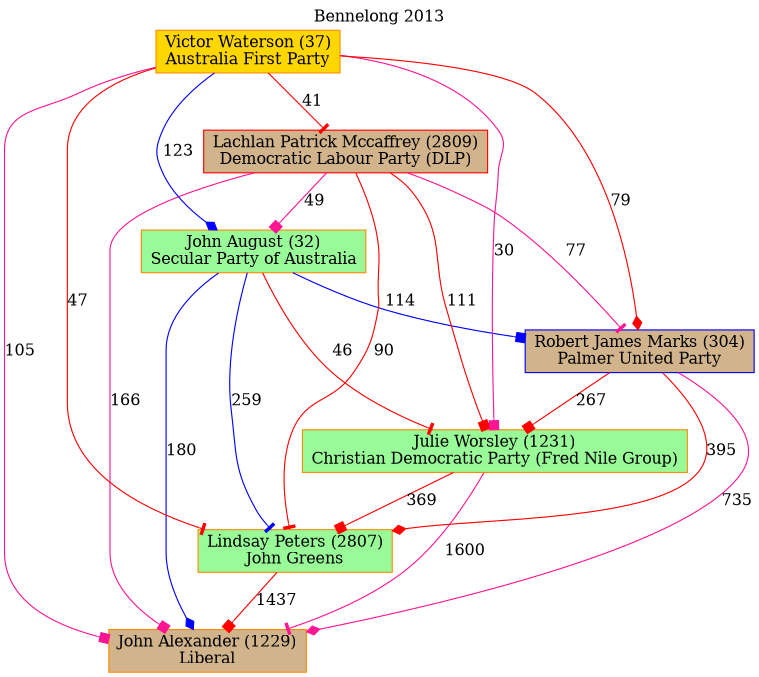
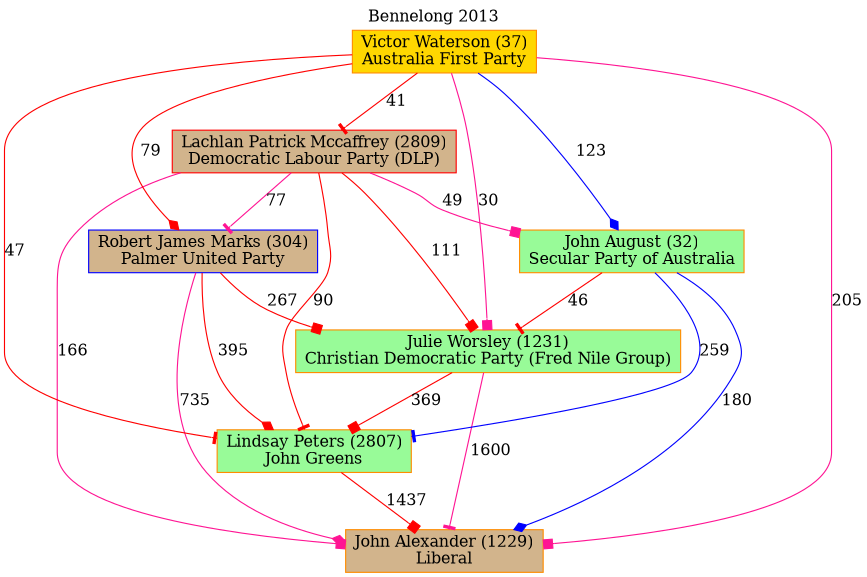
(400, 314) -> none
(20, 351) -> (847, 301)
